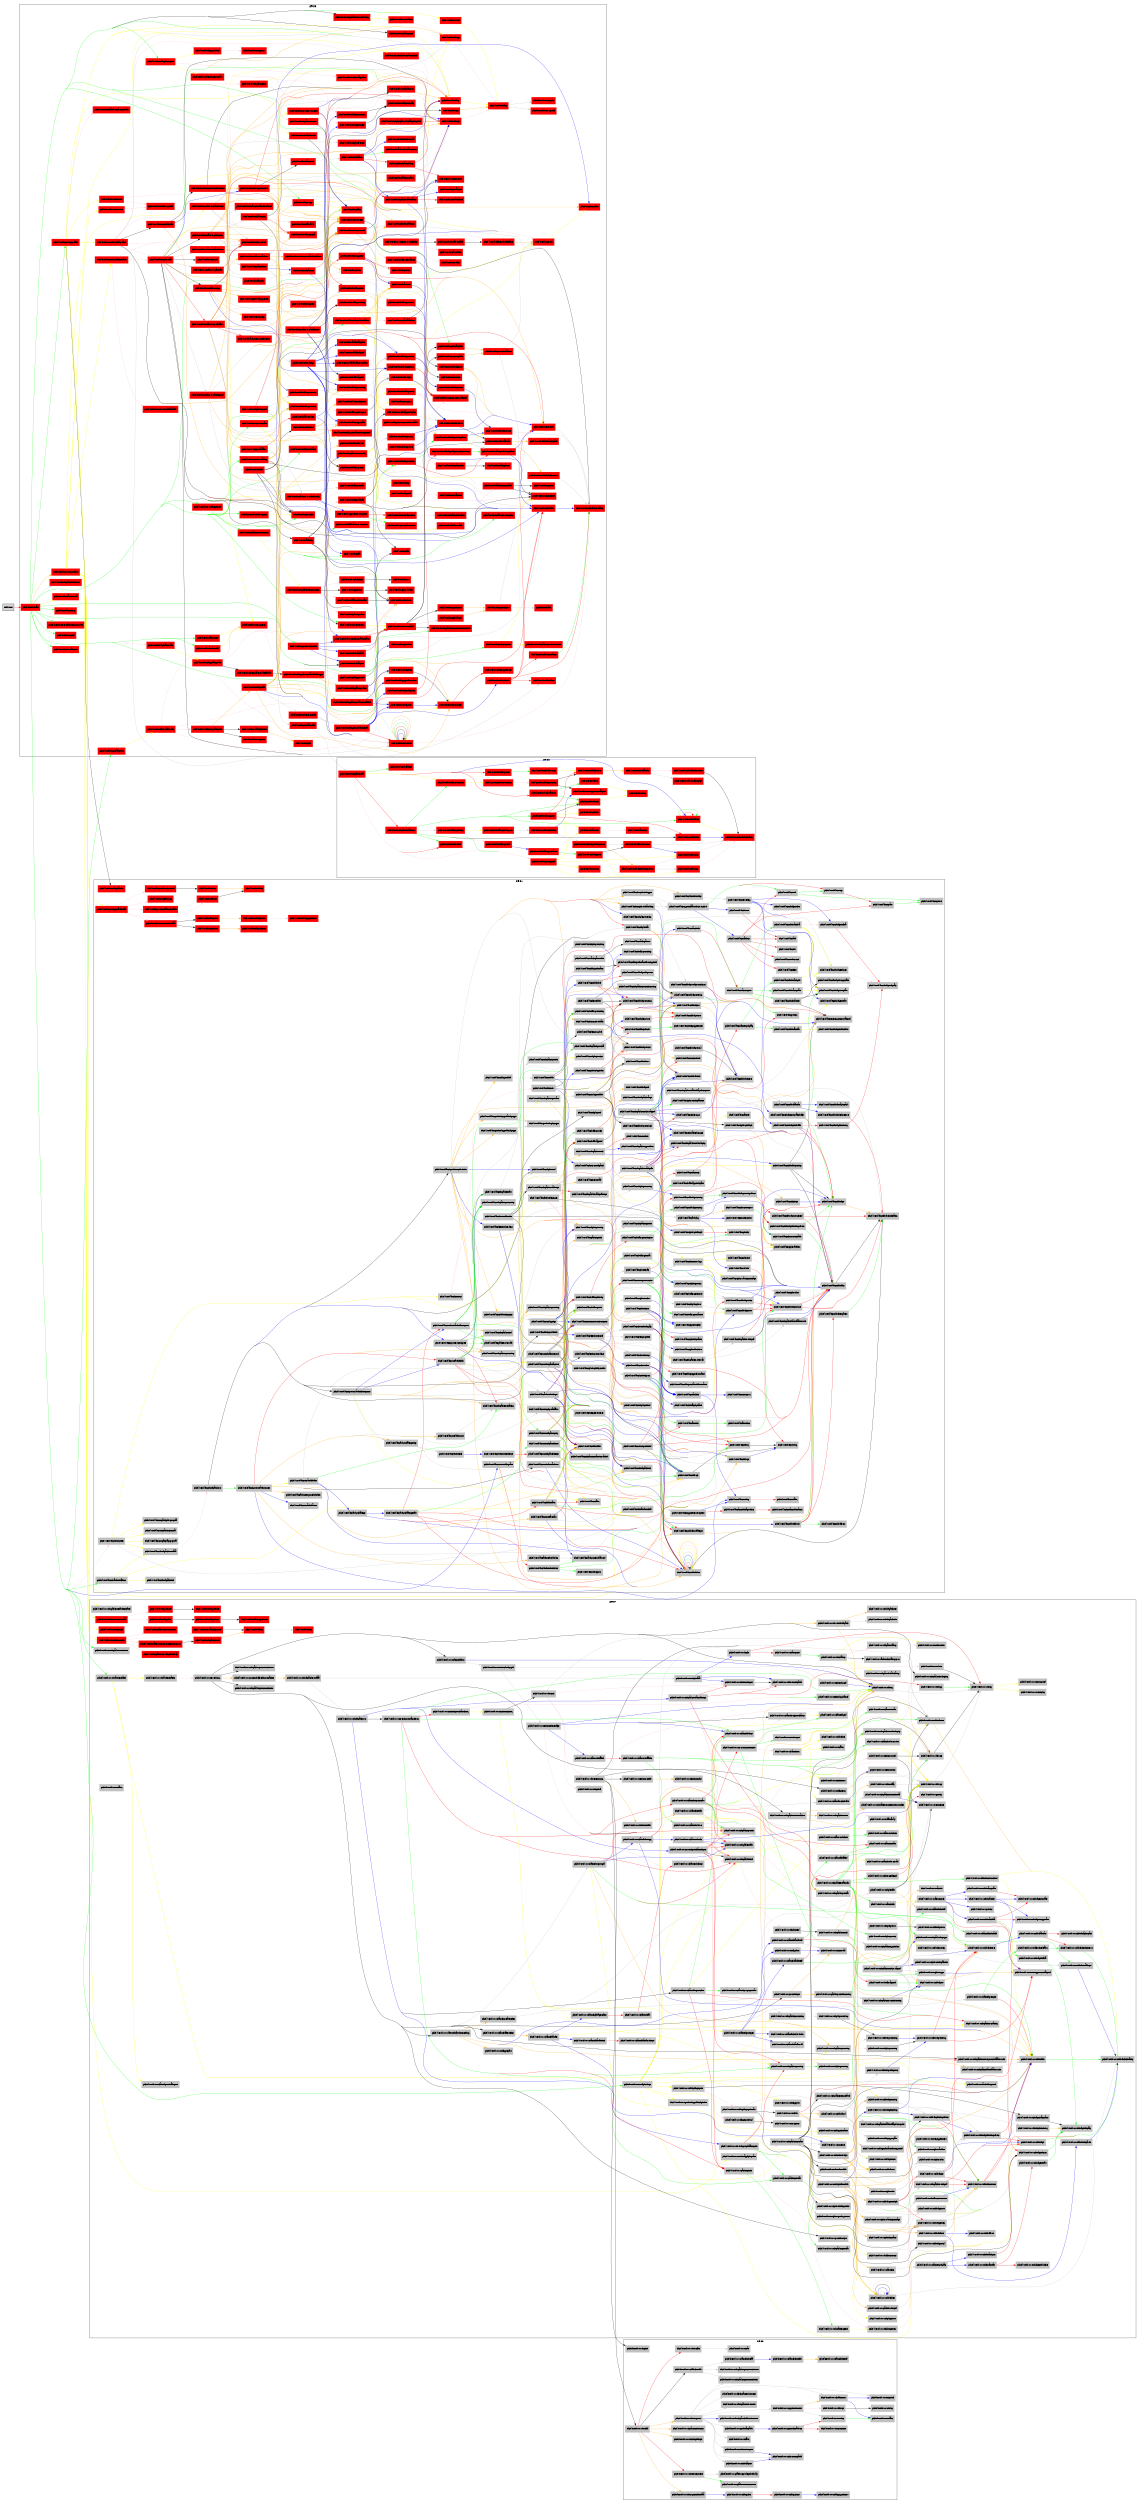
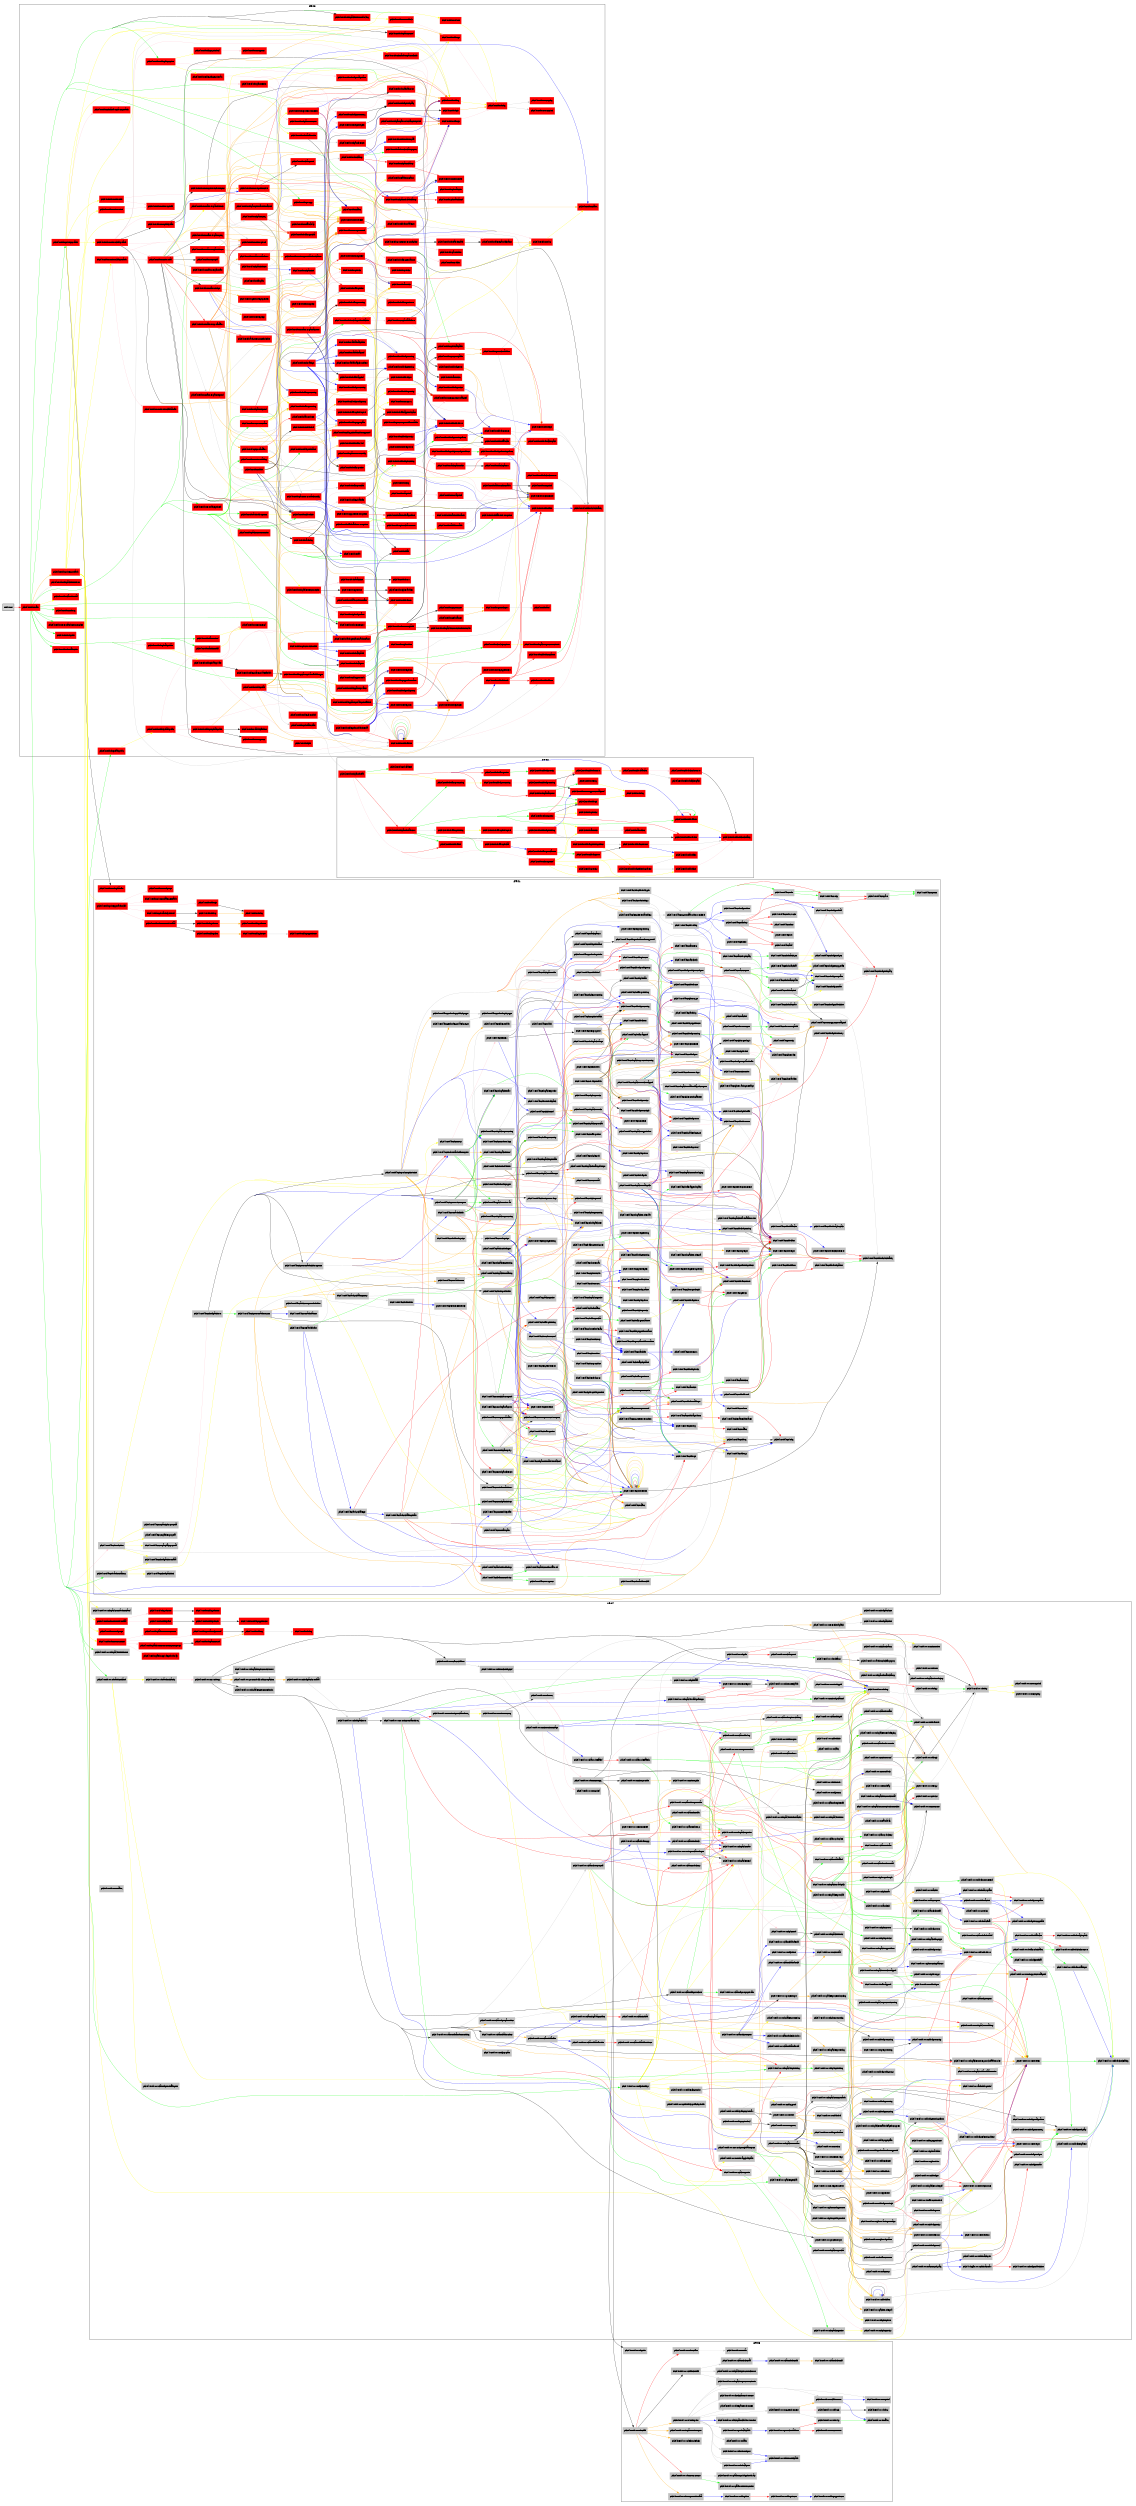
(561, 1473) -> (565, 1359)
(982, 2265) -> (977, 2267)
